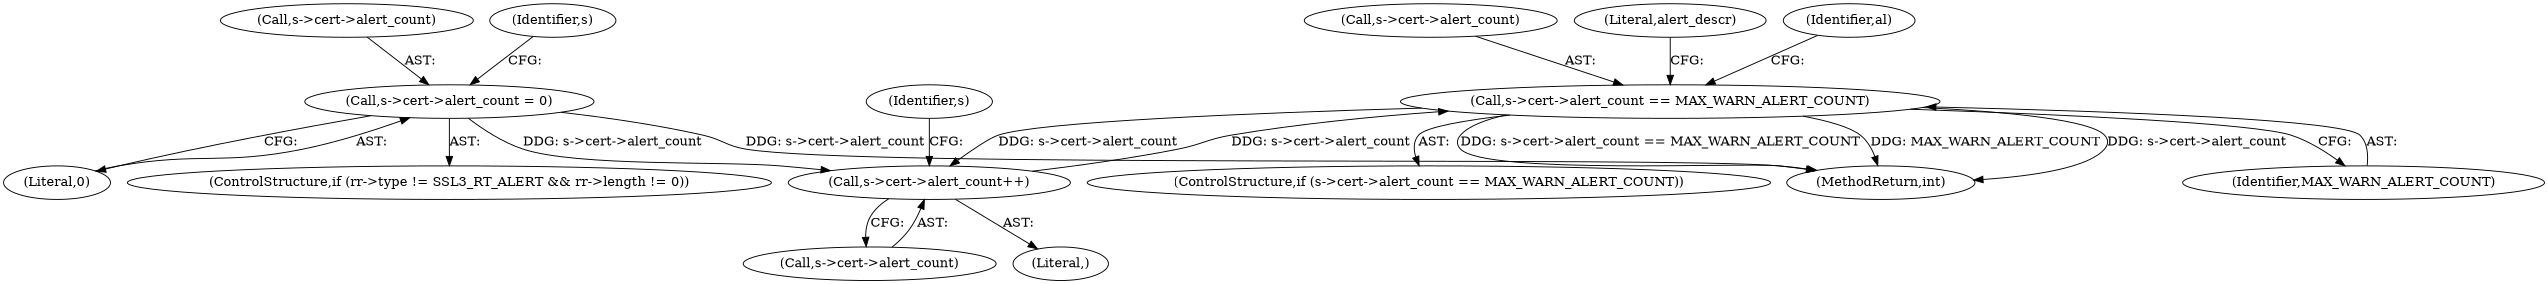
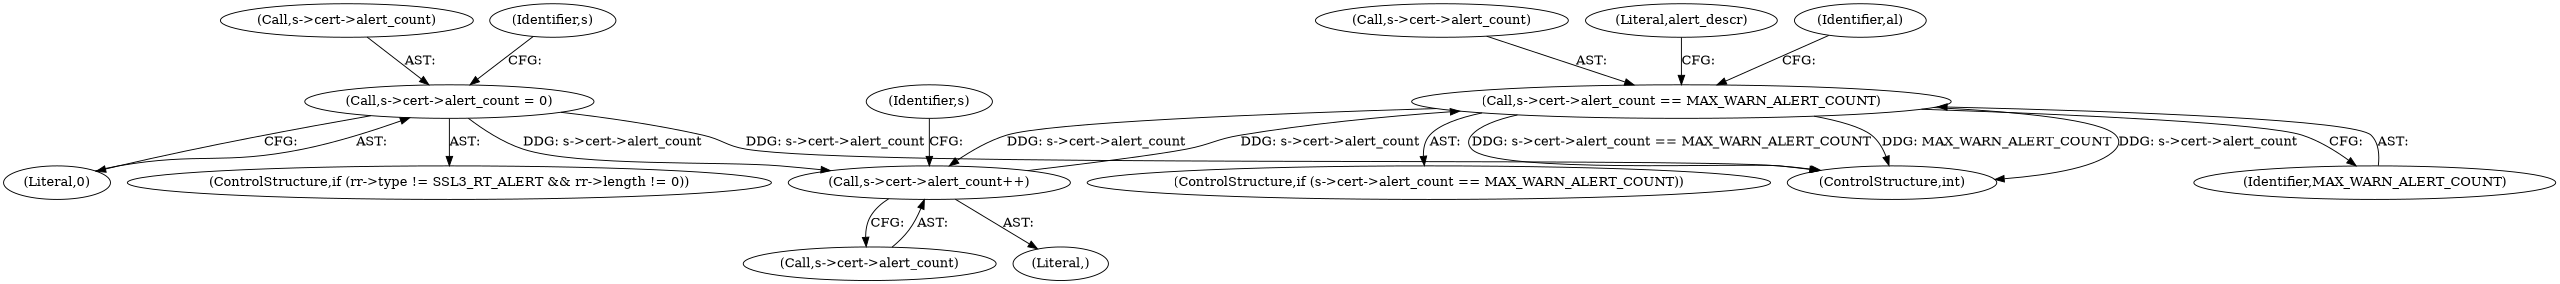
(1881, 183) -> (1892, 183)
